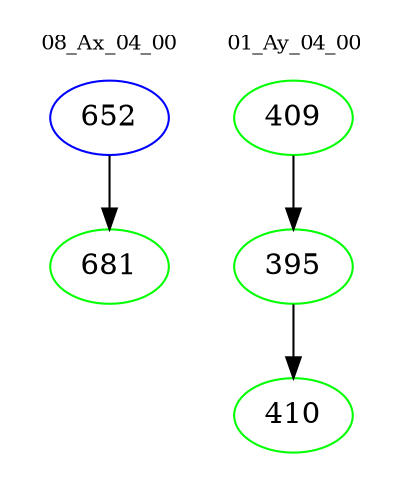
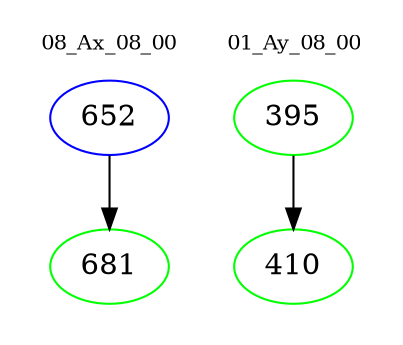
(110, 44) -> (110, 44)
(295, 44) -> (295, 44)
(293, 118) -> none
